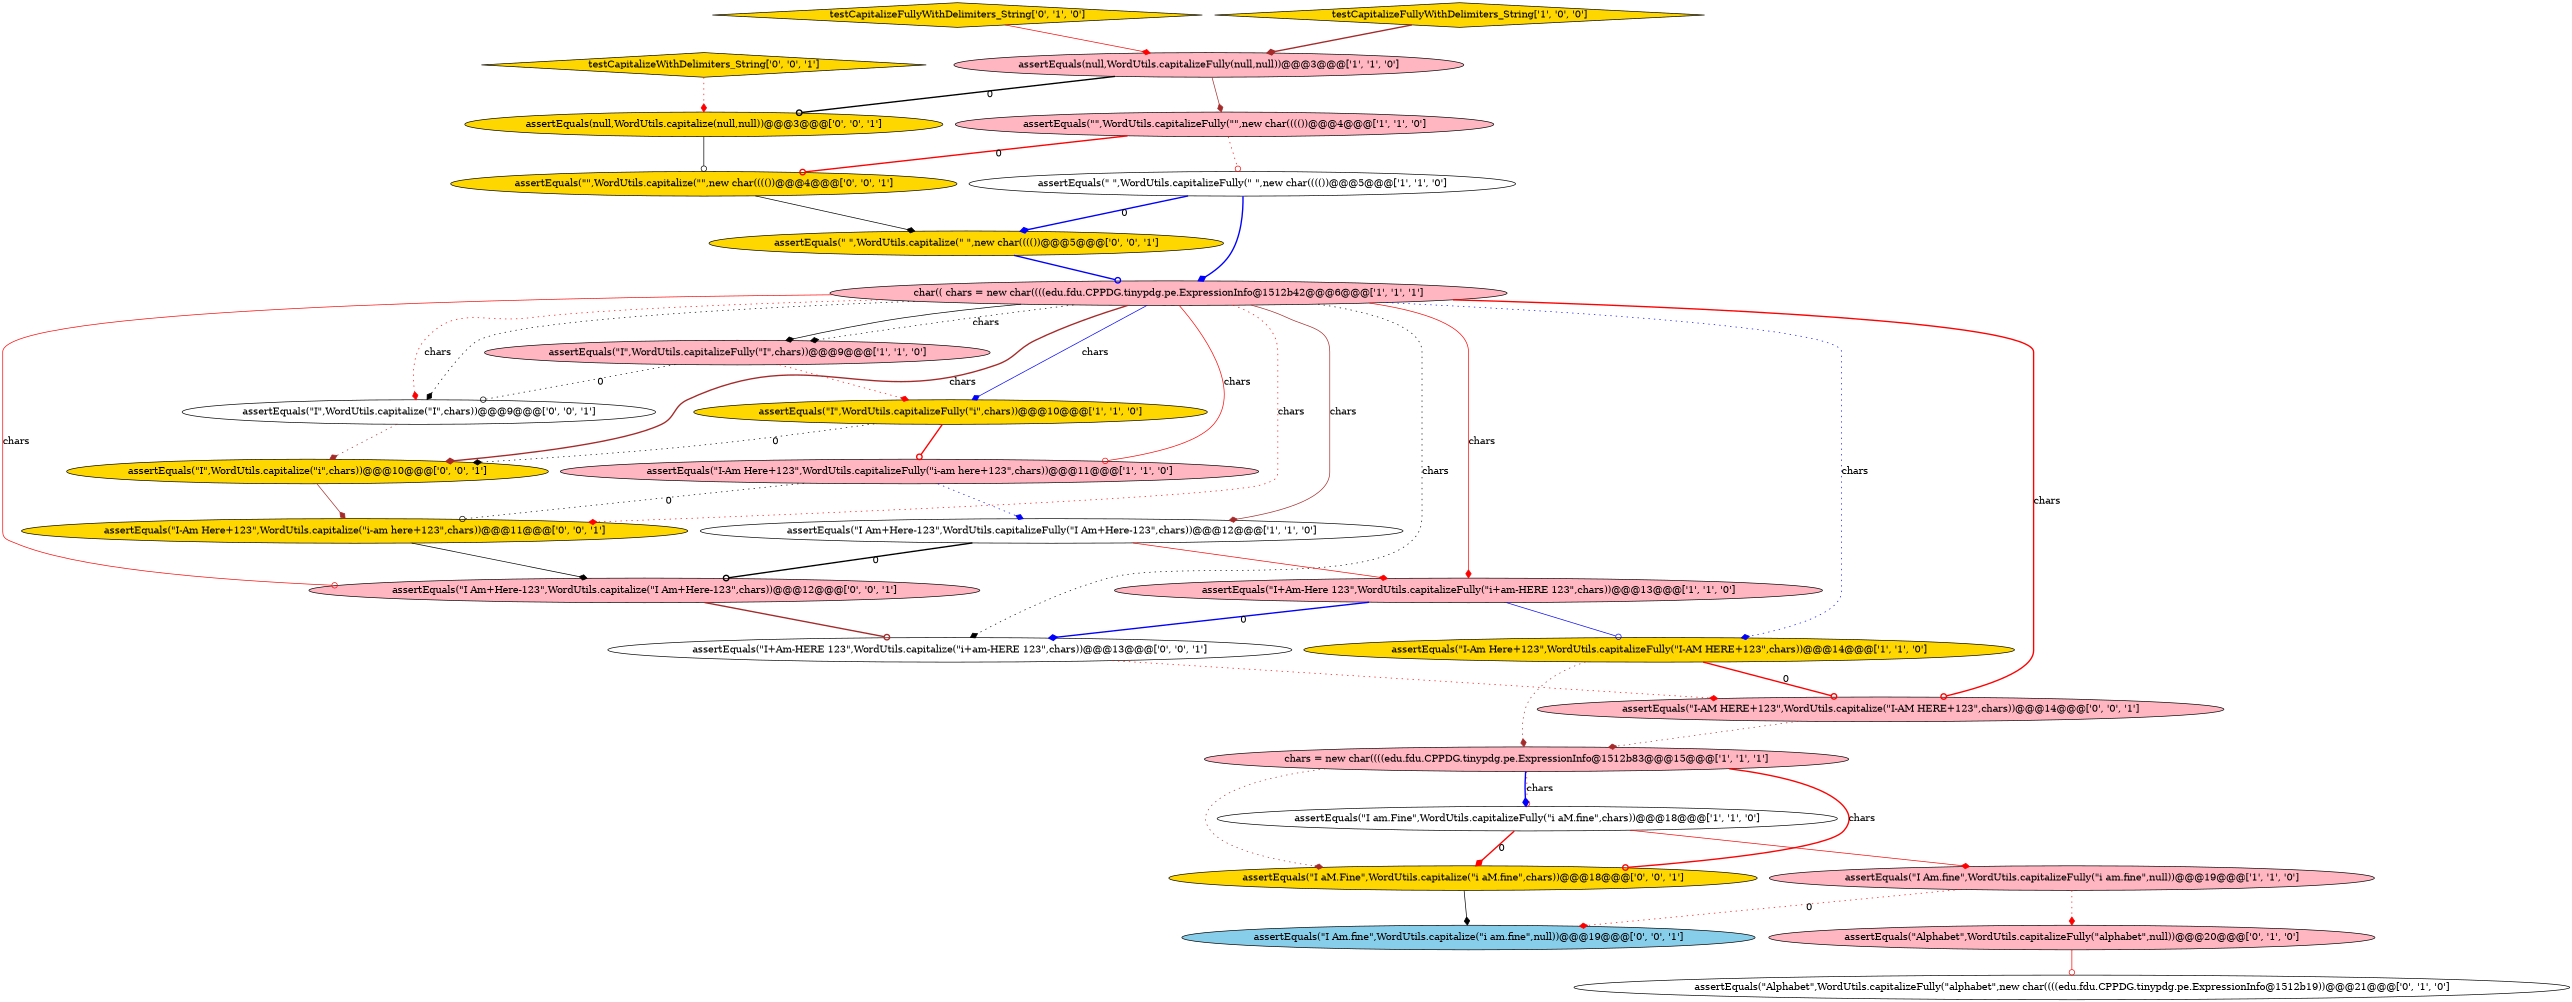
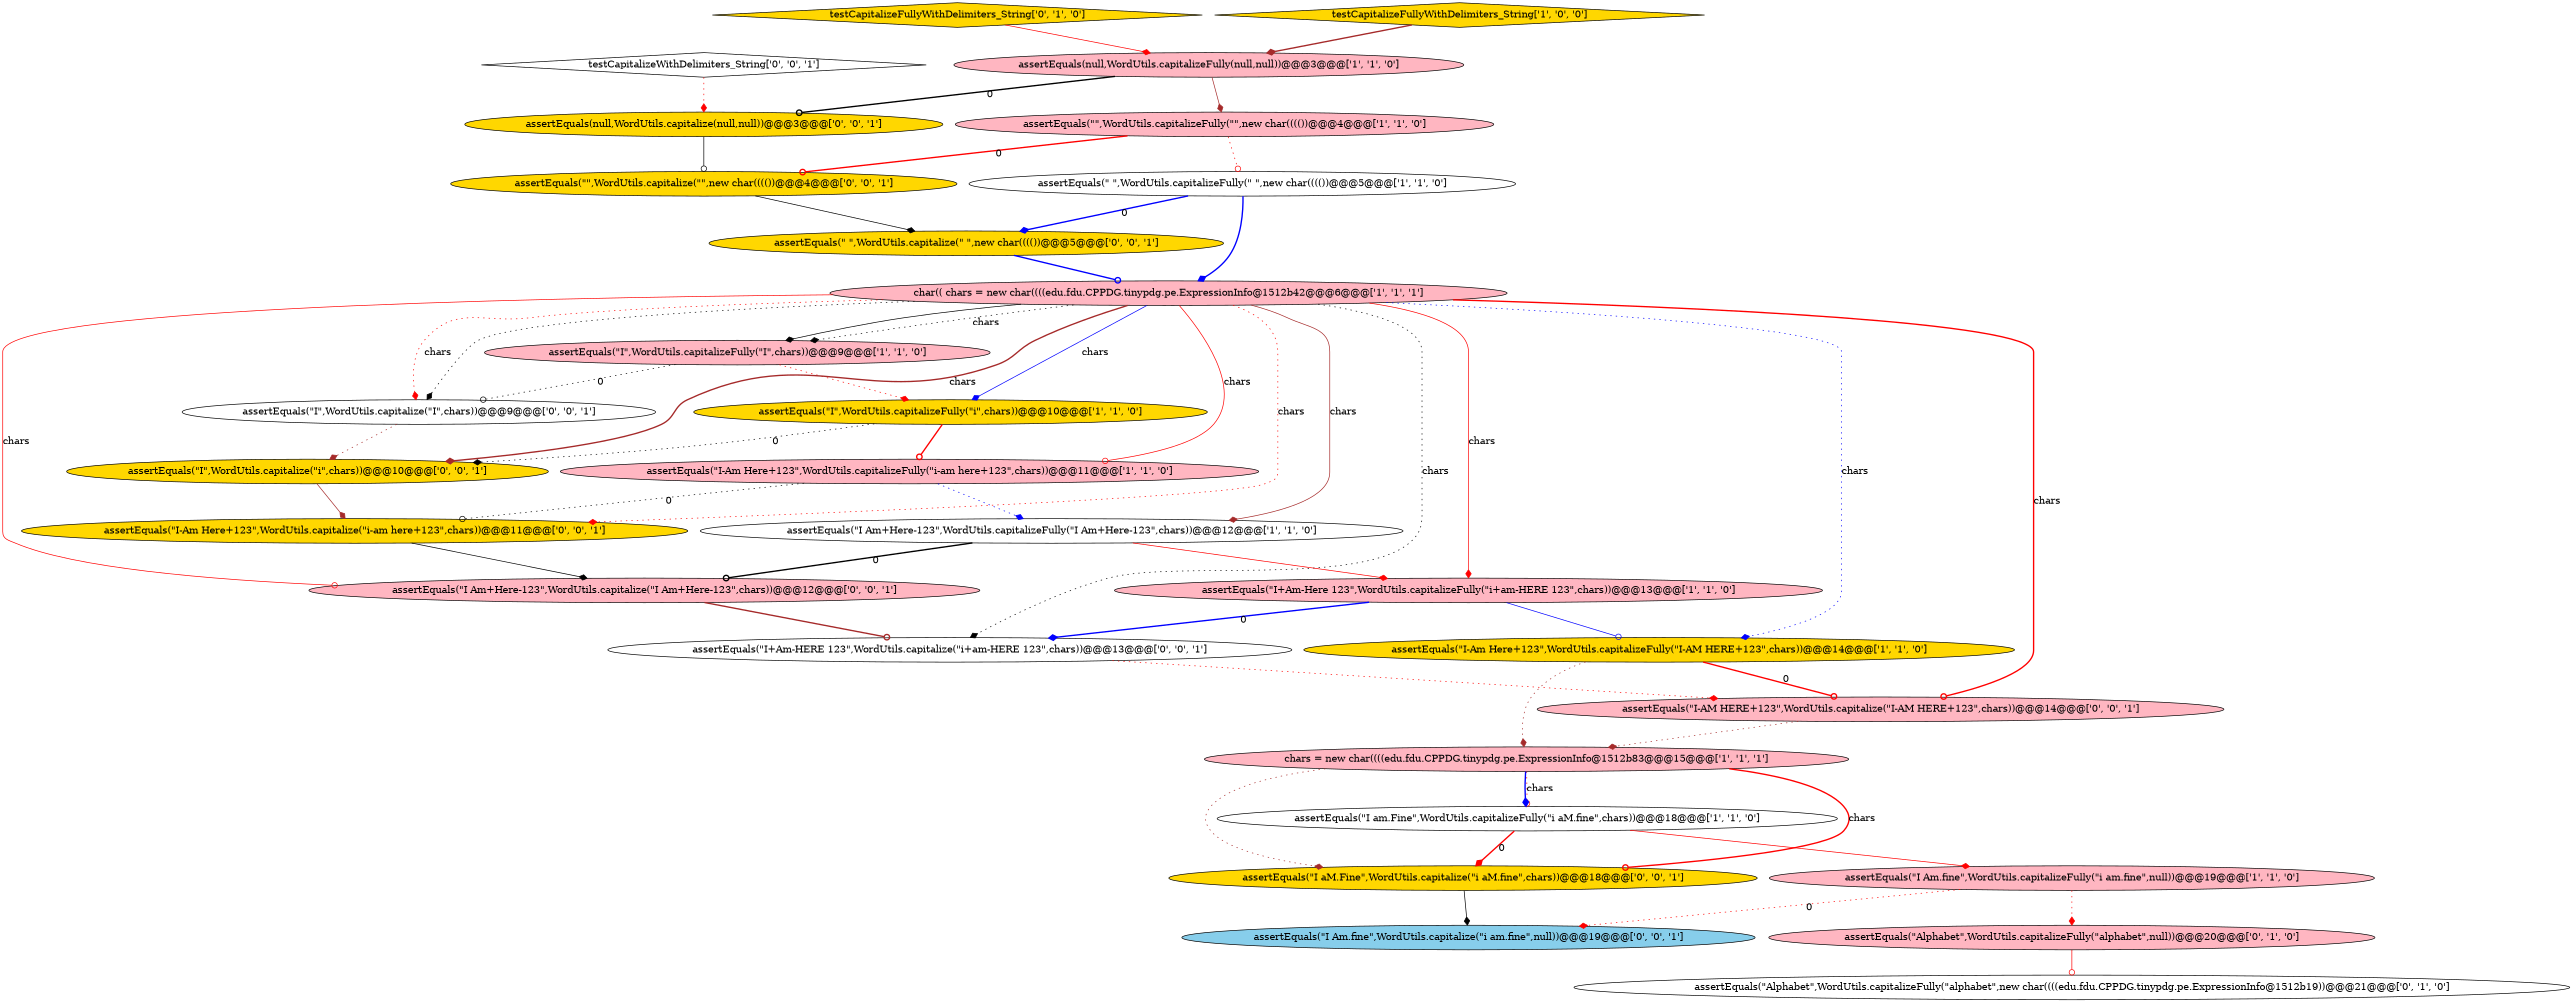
(704, 65) -> (704, 65)
